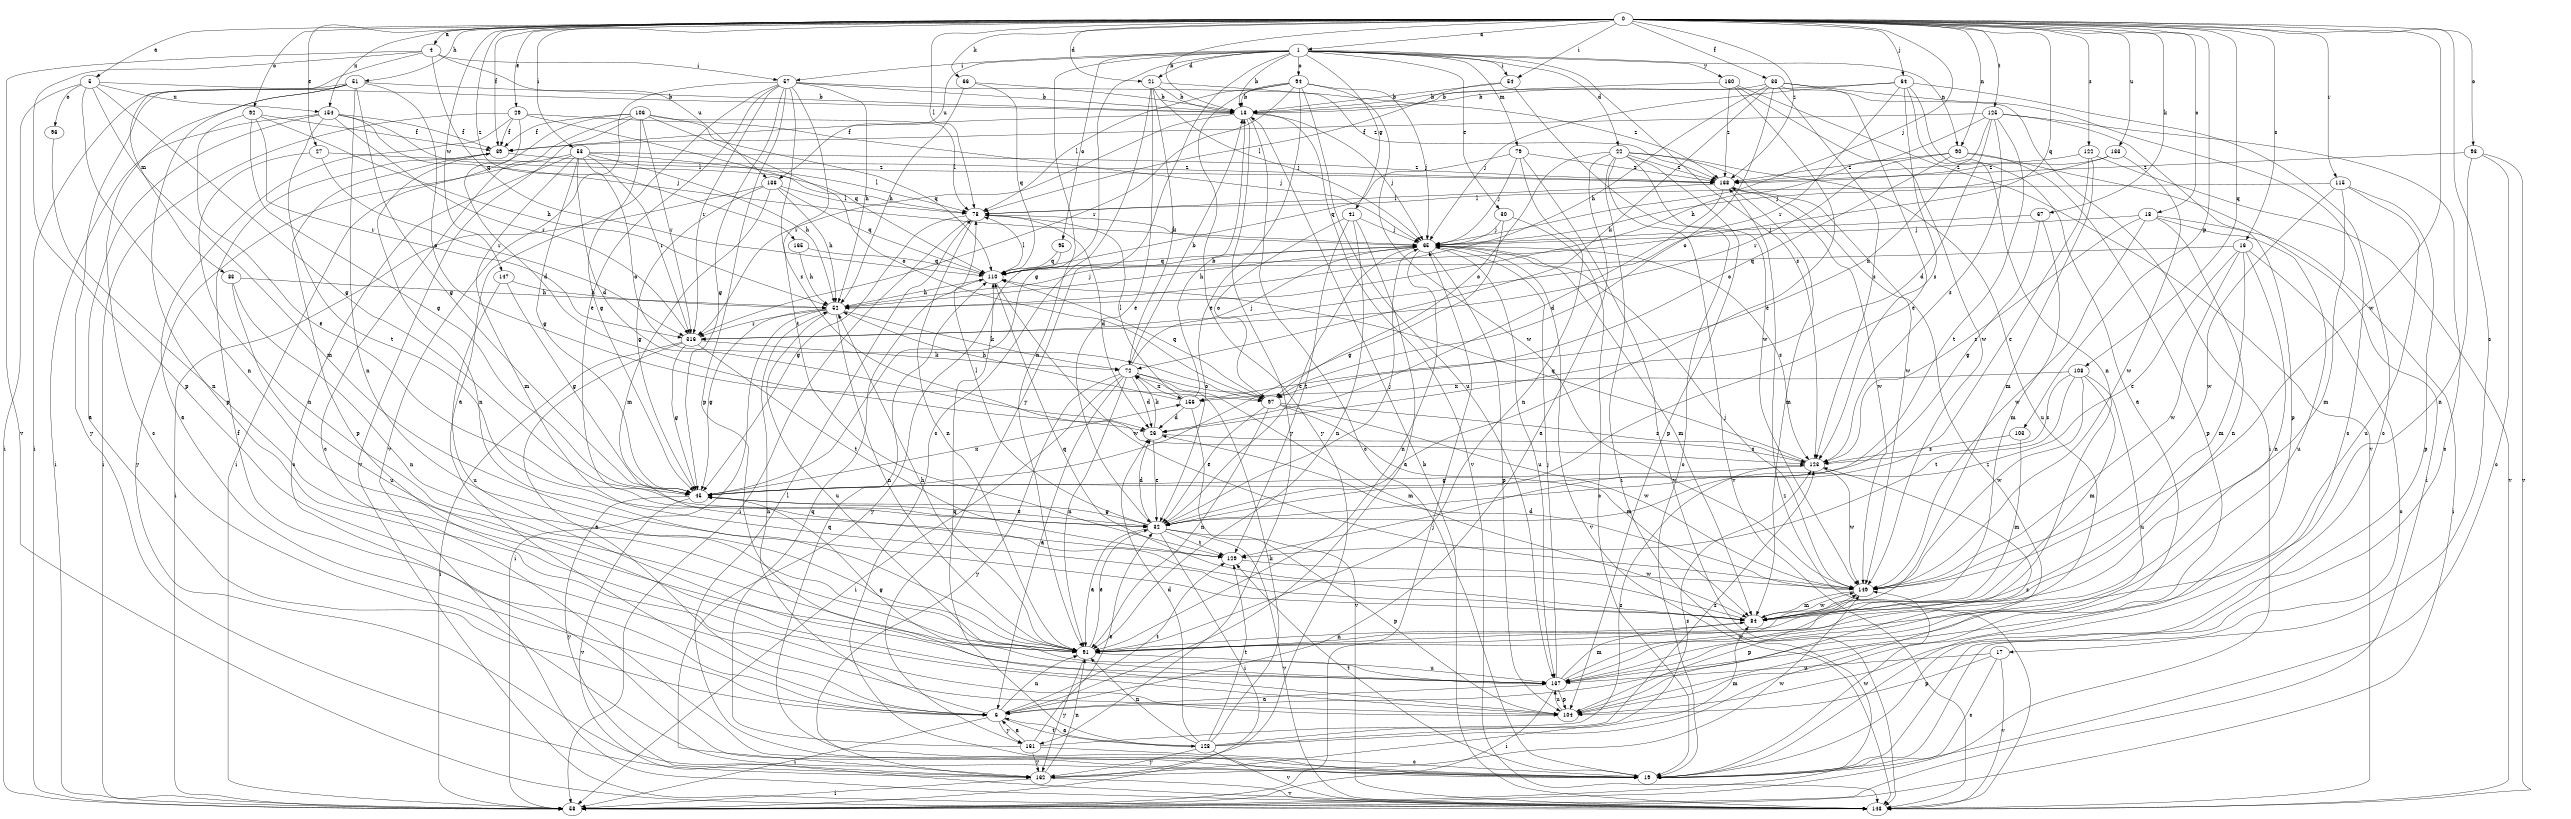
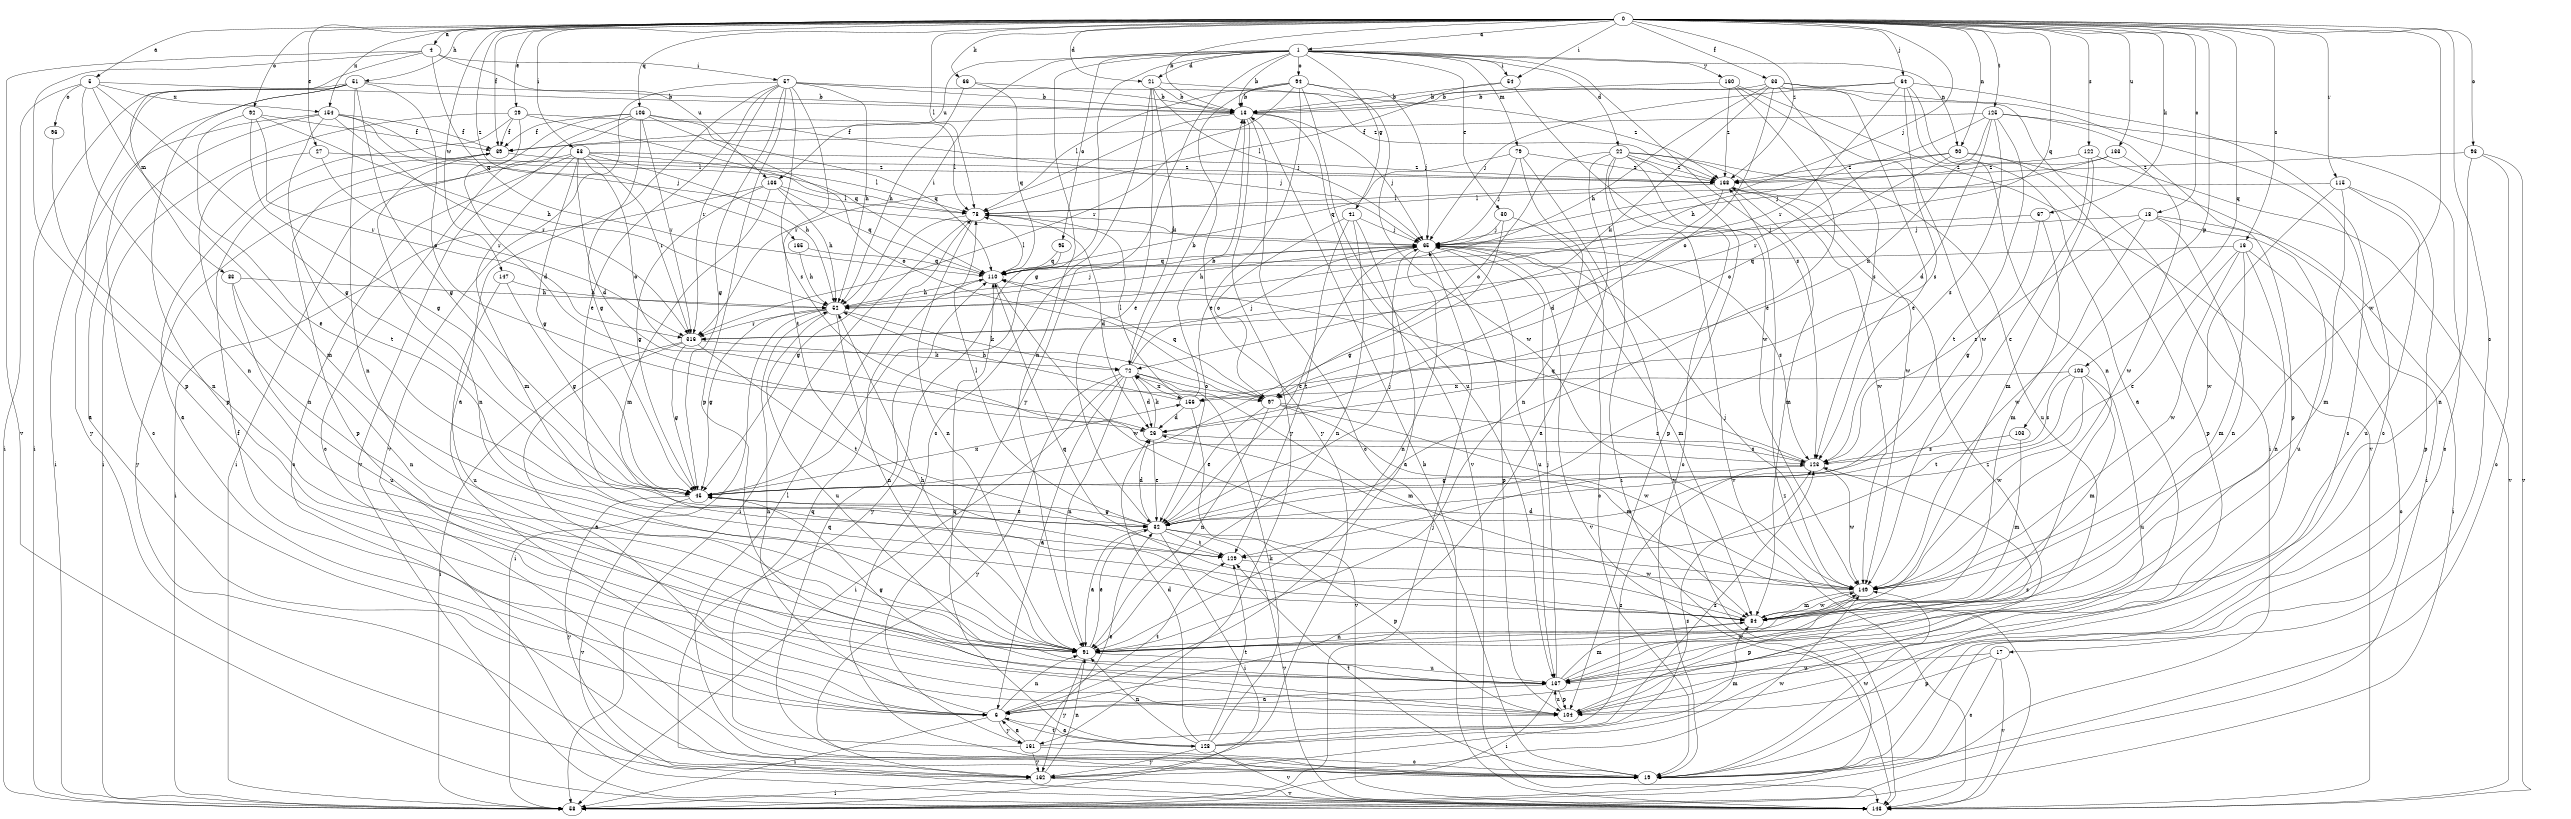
none -> (978, 30)
(970, 63) -> (1015, 82)
